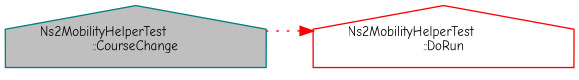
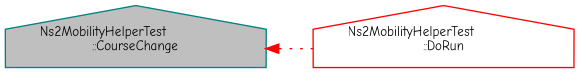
(283, 31) -> (296, 49)
